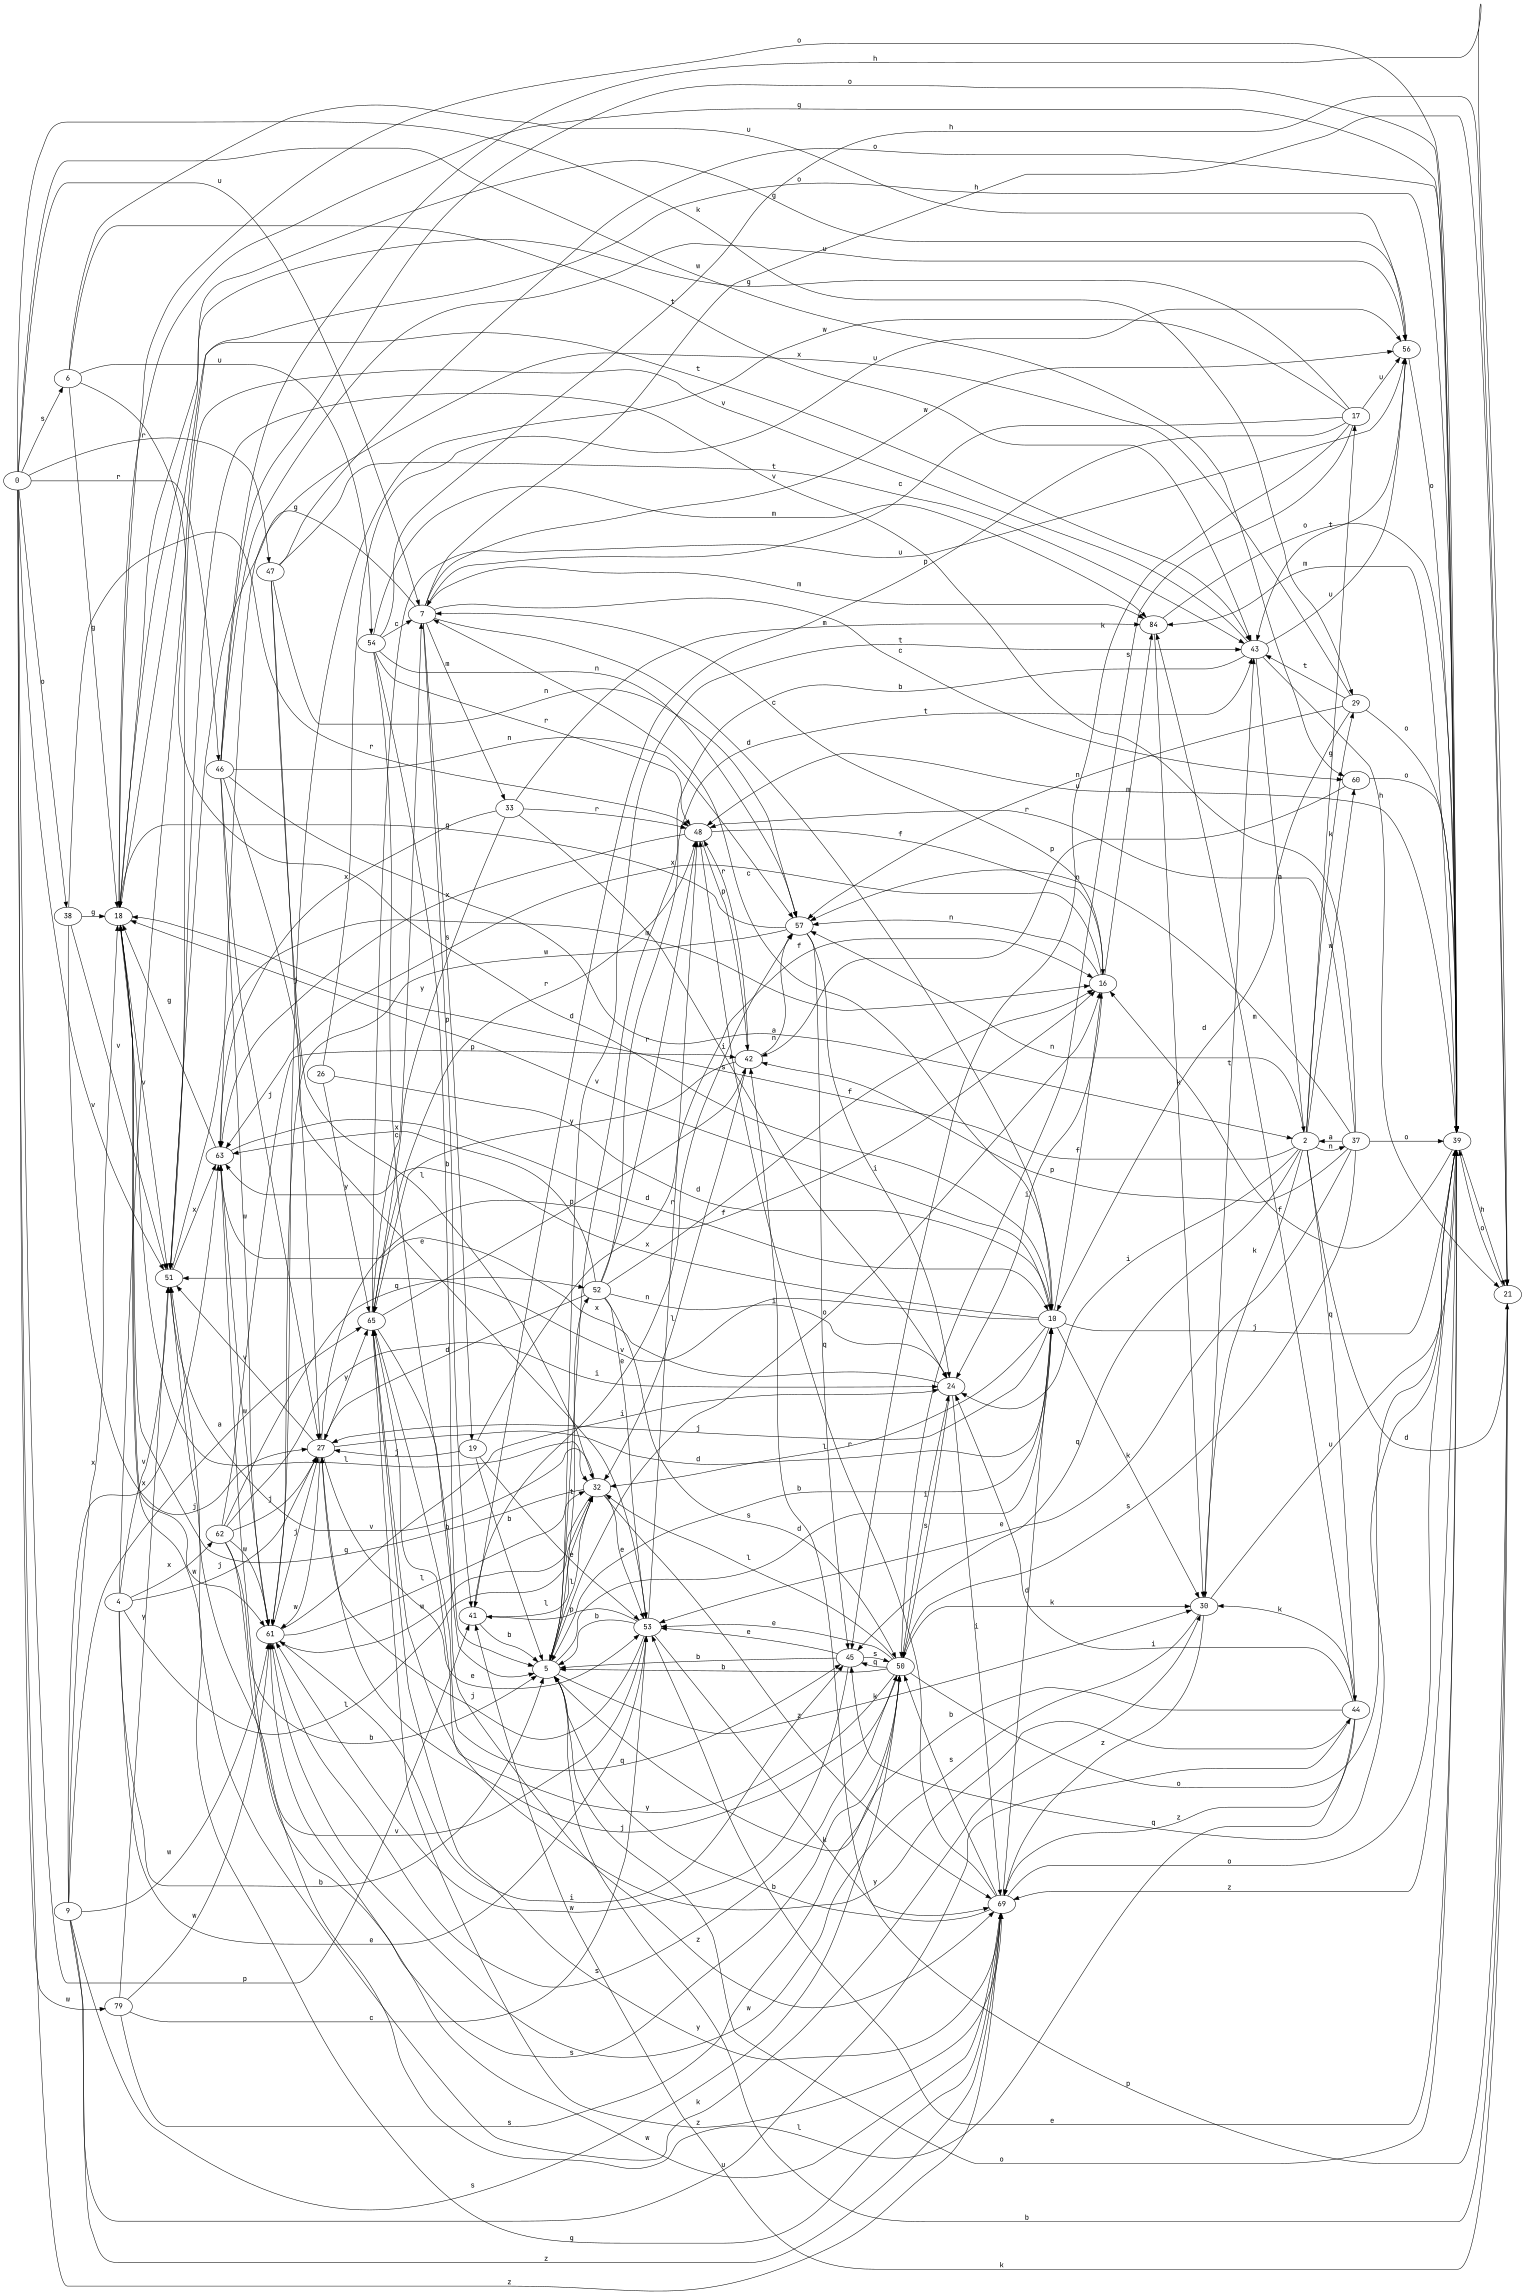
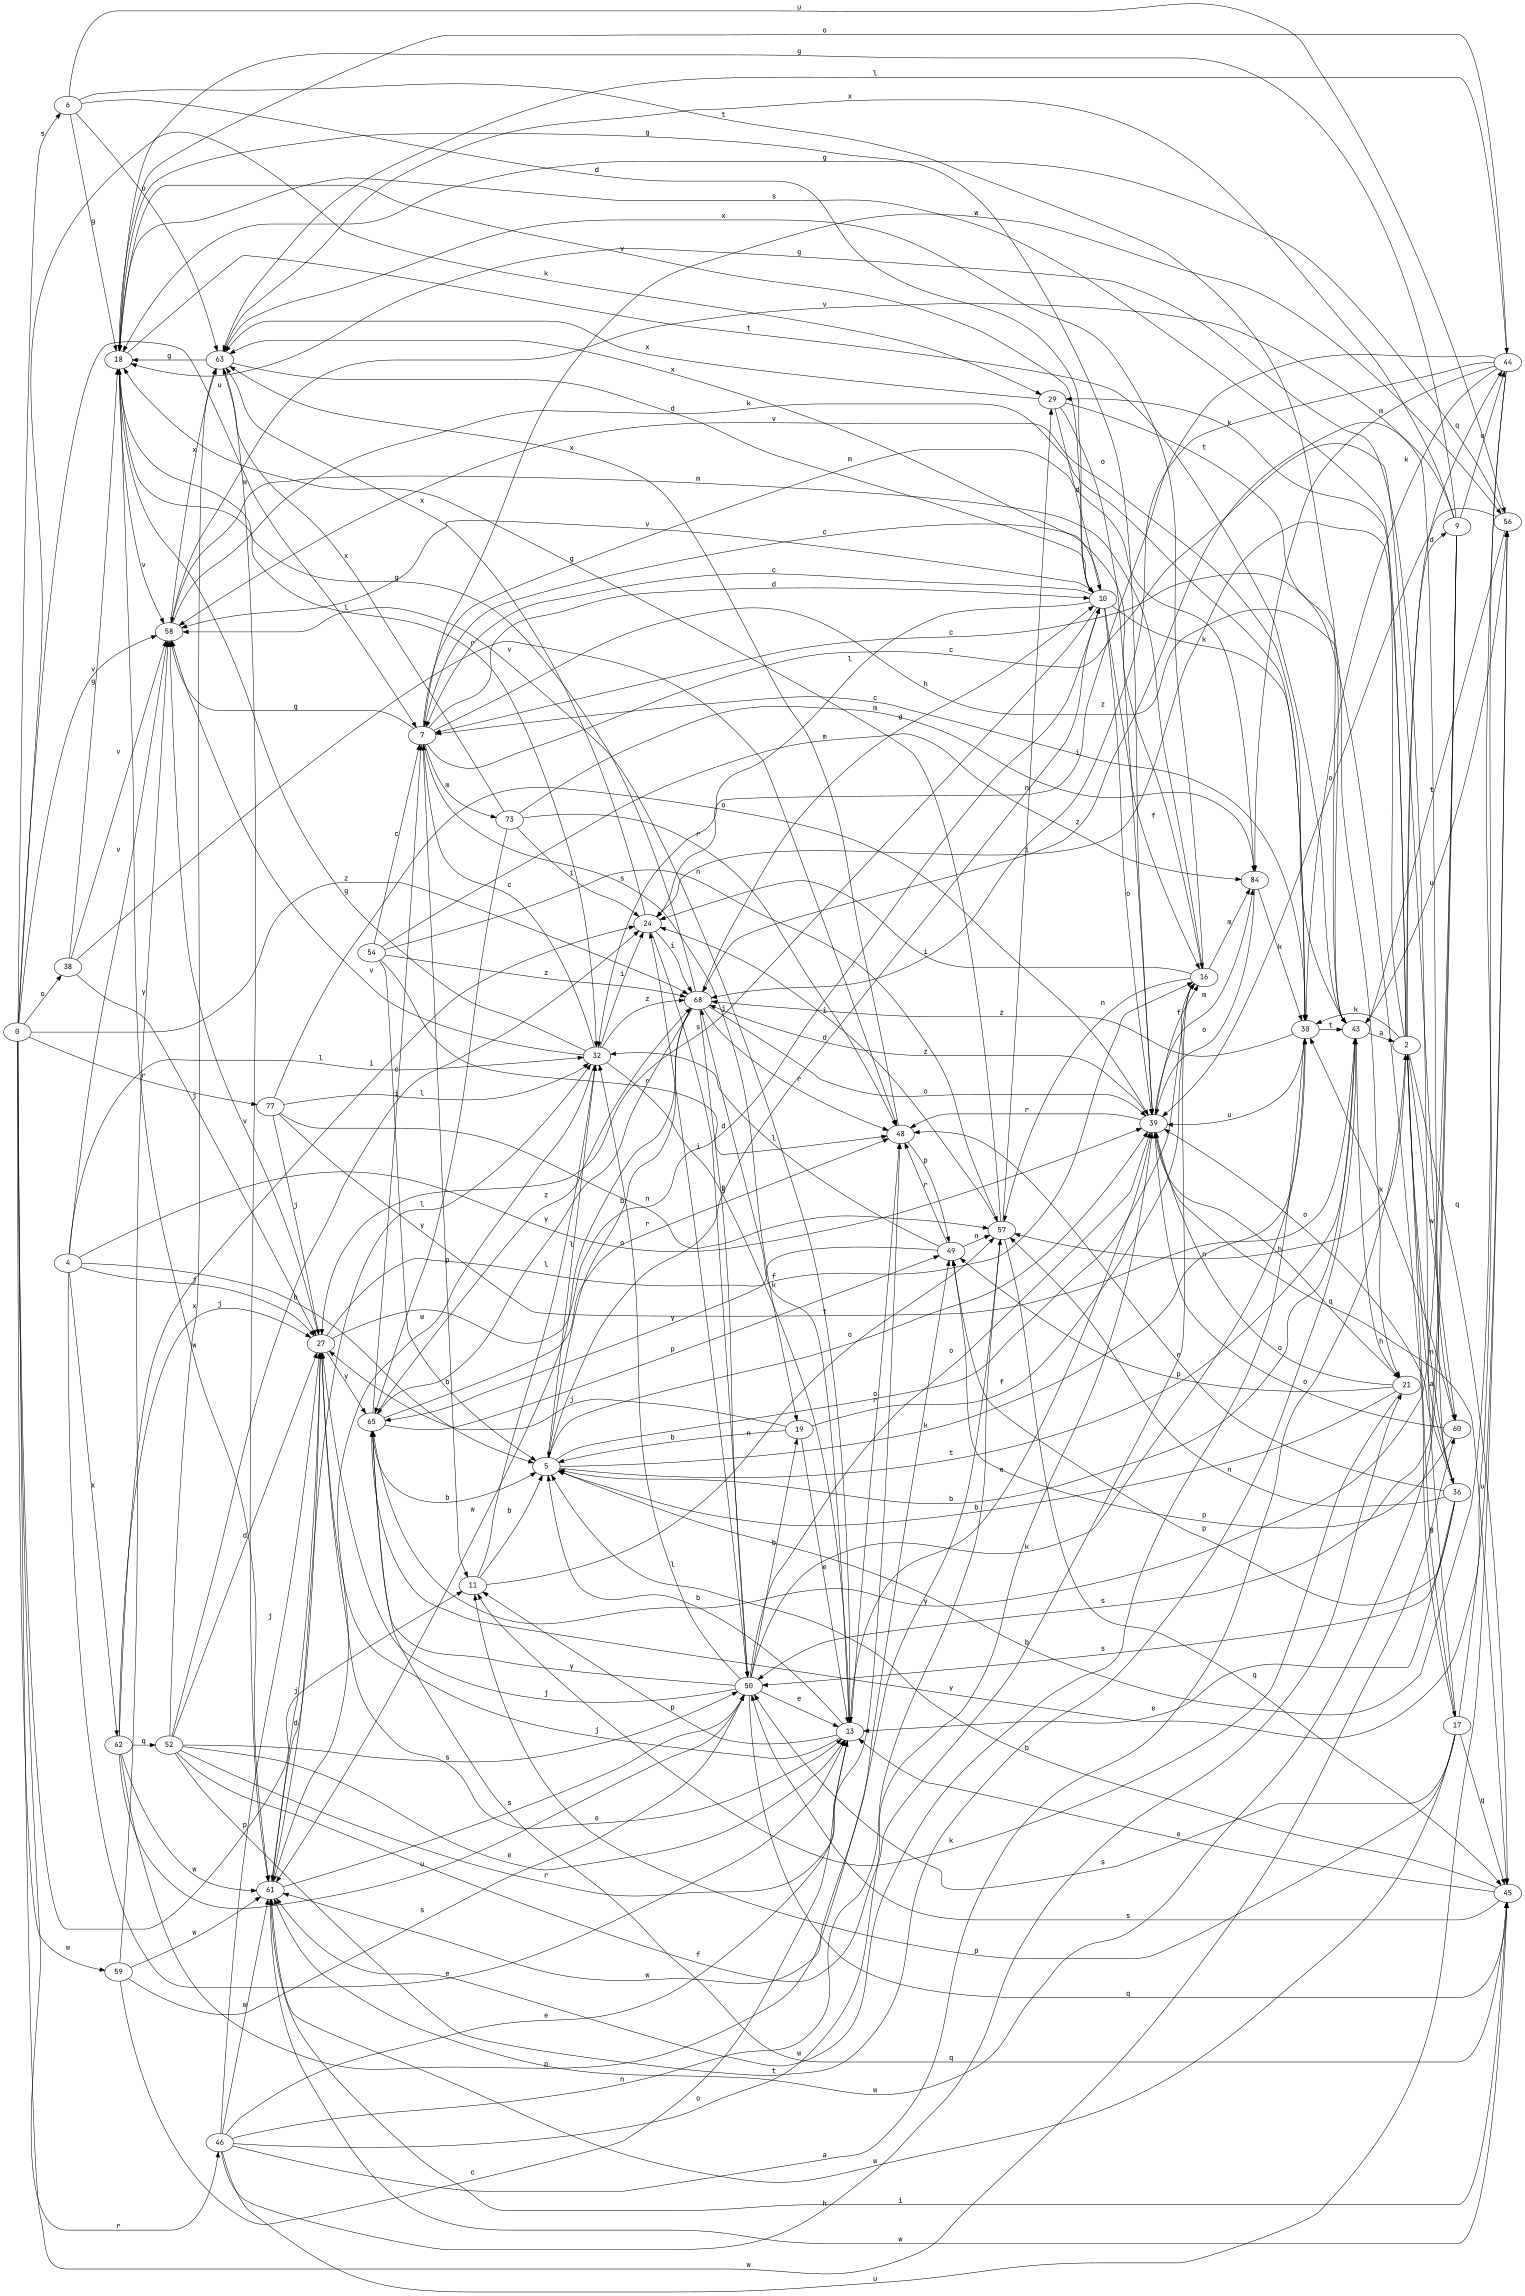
(976, 43) -> (858, 34)
(1395, 96) -> none
(313, 396) -> (162, 220)
(569, 550) -> none
(270, 572) -> (270, 1107)
(1103, 626) -> (1482, 1801)
none -> (960, 723)
(1066, 783) -> (1028, 818)
(1078, 786) -> (1027, 1110)
(510, 808) -> (510, 820)
(940, 848) -> none
none -> (505, 893)
(749, 1059) -> (951, 1251)
(321, 1074) -> none
(1356, 1141) -> (1457, 1493)
none -> (1393, 1228)
(169, 1278) -> (169, 632)
(1255, 1328) -> (1128, 894)
(1364, 1397) -> (1410, 783)
(220, 1425) -> (926, 1602)
(539, 1437) -> (619, 992)
(93, 1463) -> (799, 52)
(575, 1482) -> none
(846, 1492) -> none
(296, 1607) -> (296, 1723)
(473, 1616) -> (473, 1586)
(648, 1627) -> (850, 1732)
(726, 1671) -> (774, 1561)
(318, 1736) -> none
(1002, 1904) -> (698, 1000)
(119, 2007) -> (119, 1972)
(572, 2053) -> (422, 1864)
